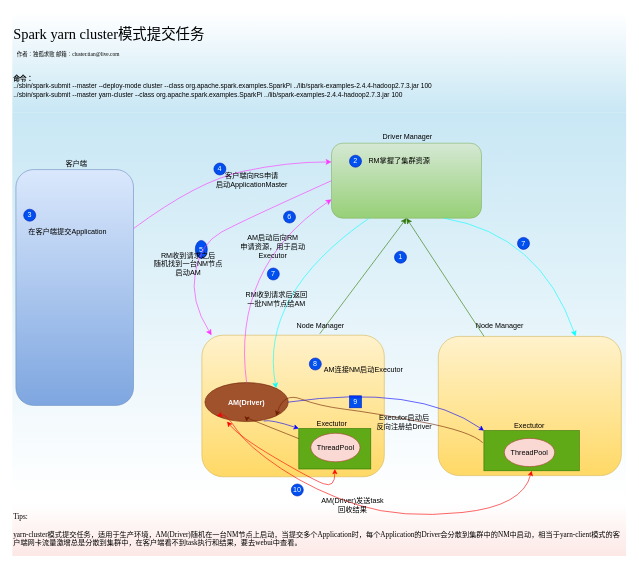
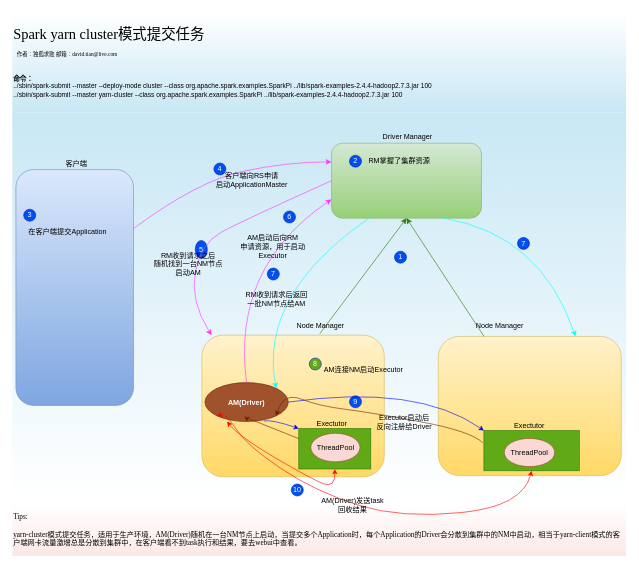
(72, 54) -> (69, 54)
(315, 364) -> (315, 364)
(356, 402) -> (356, 402)
